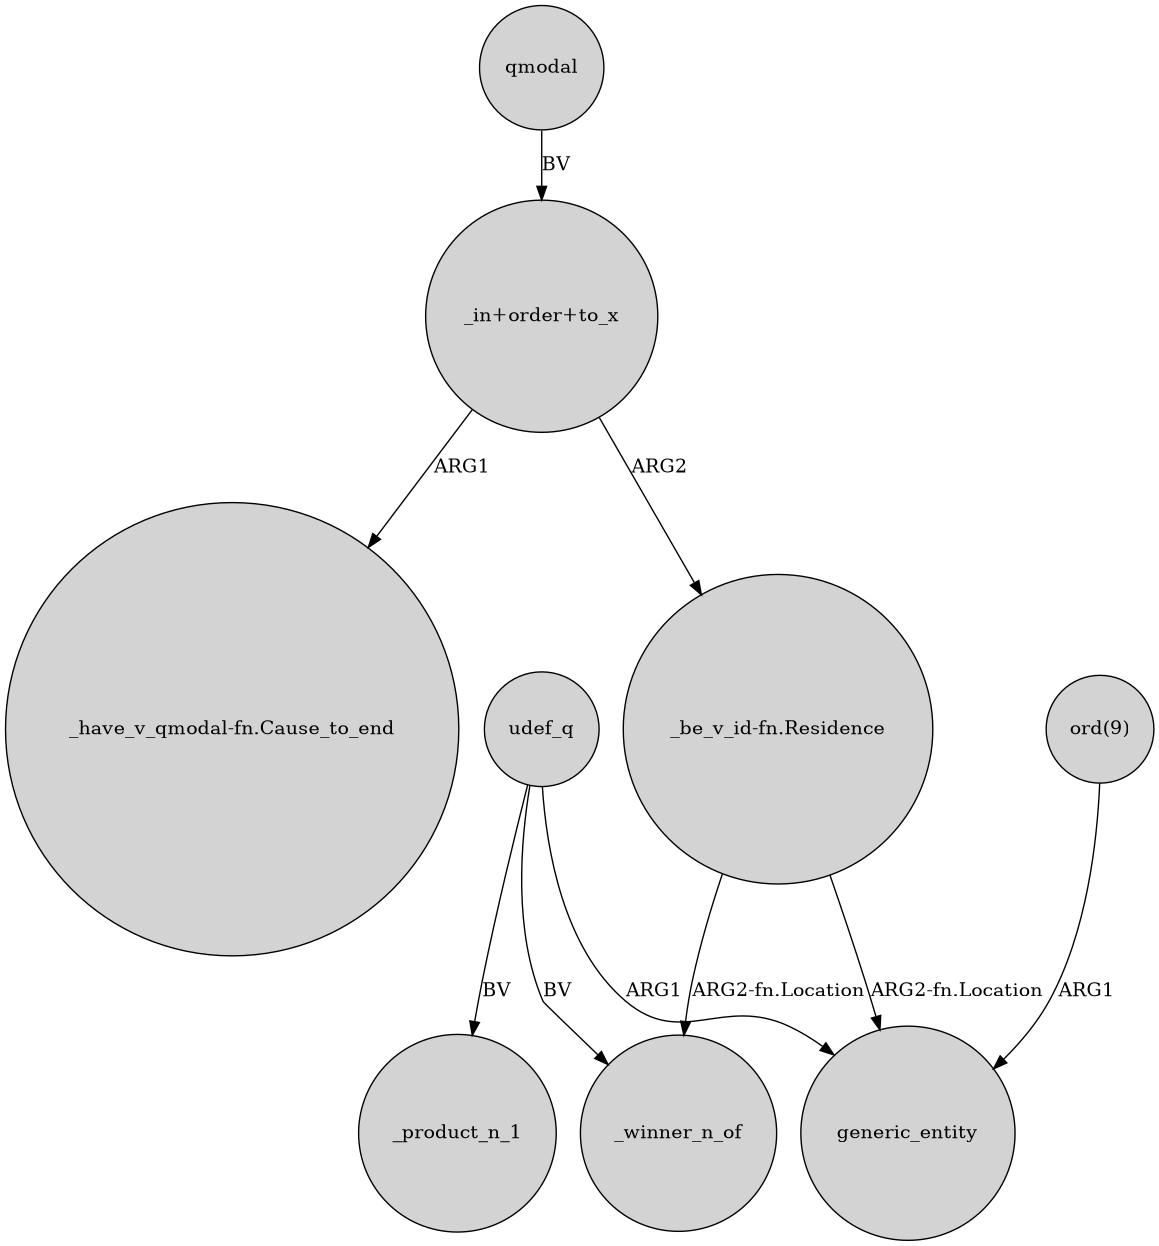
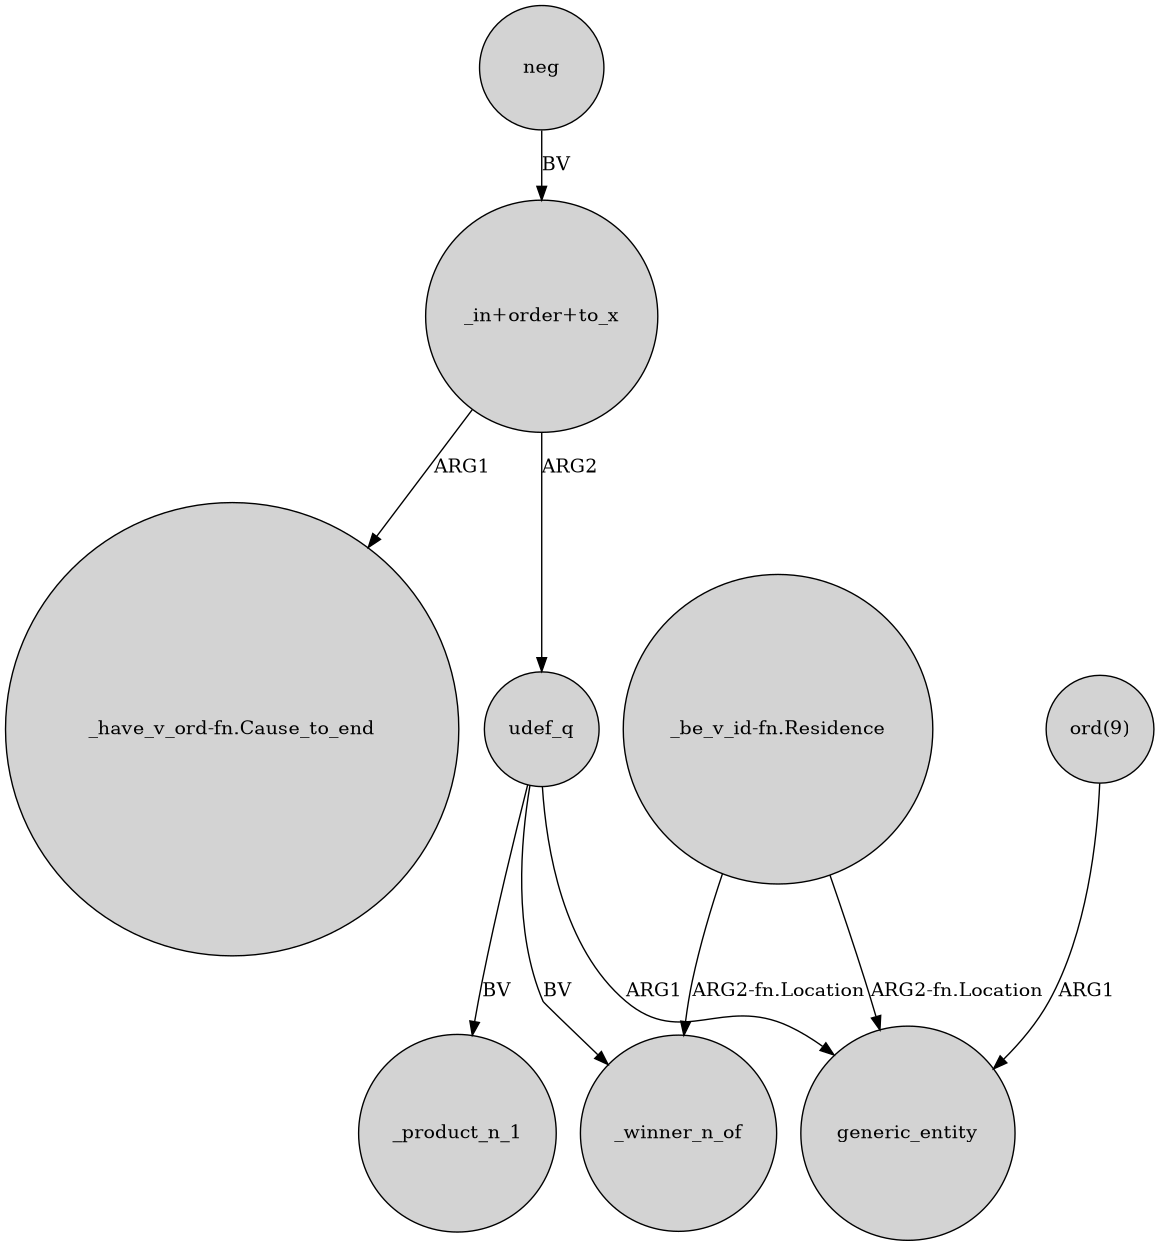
(542, 68) -> (542, 68)
(647, 500) -> (542, 545)
(232, 729) -> (232, 729)
